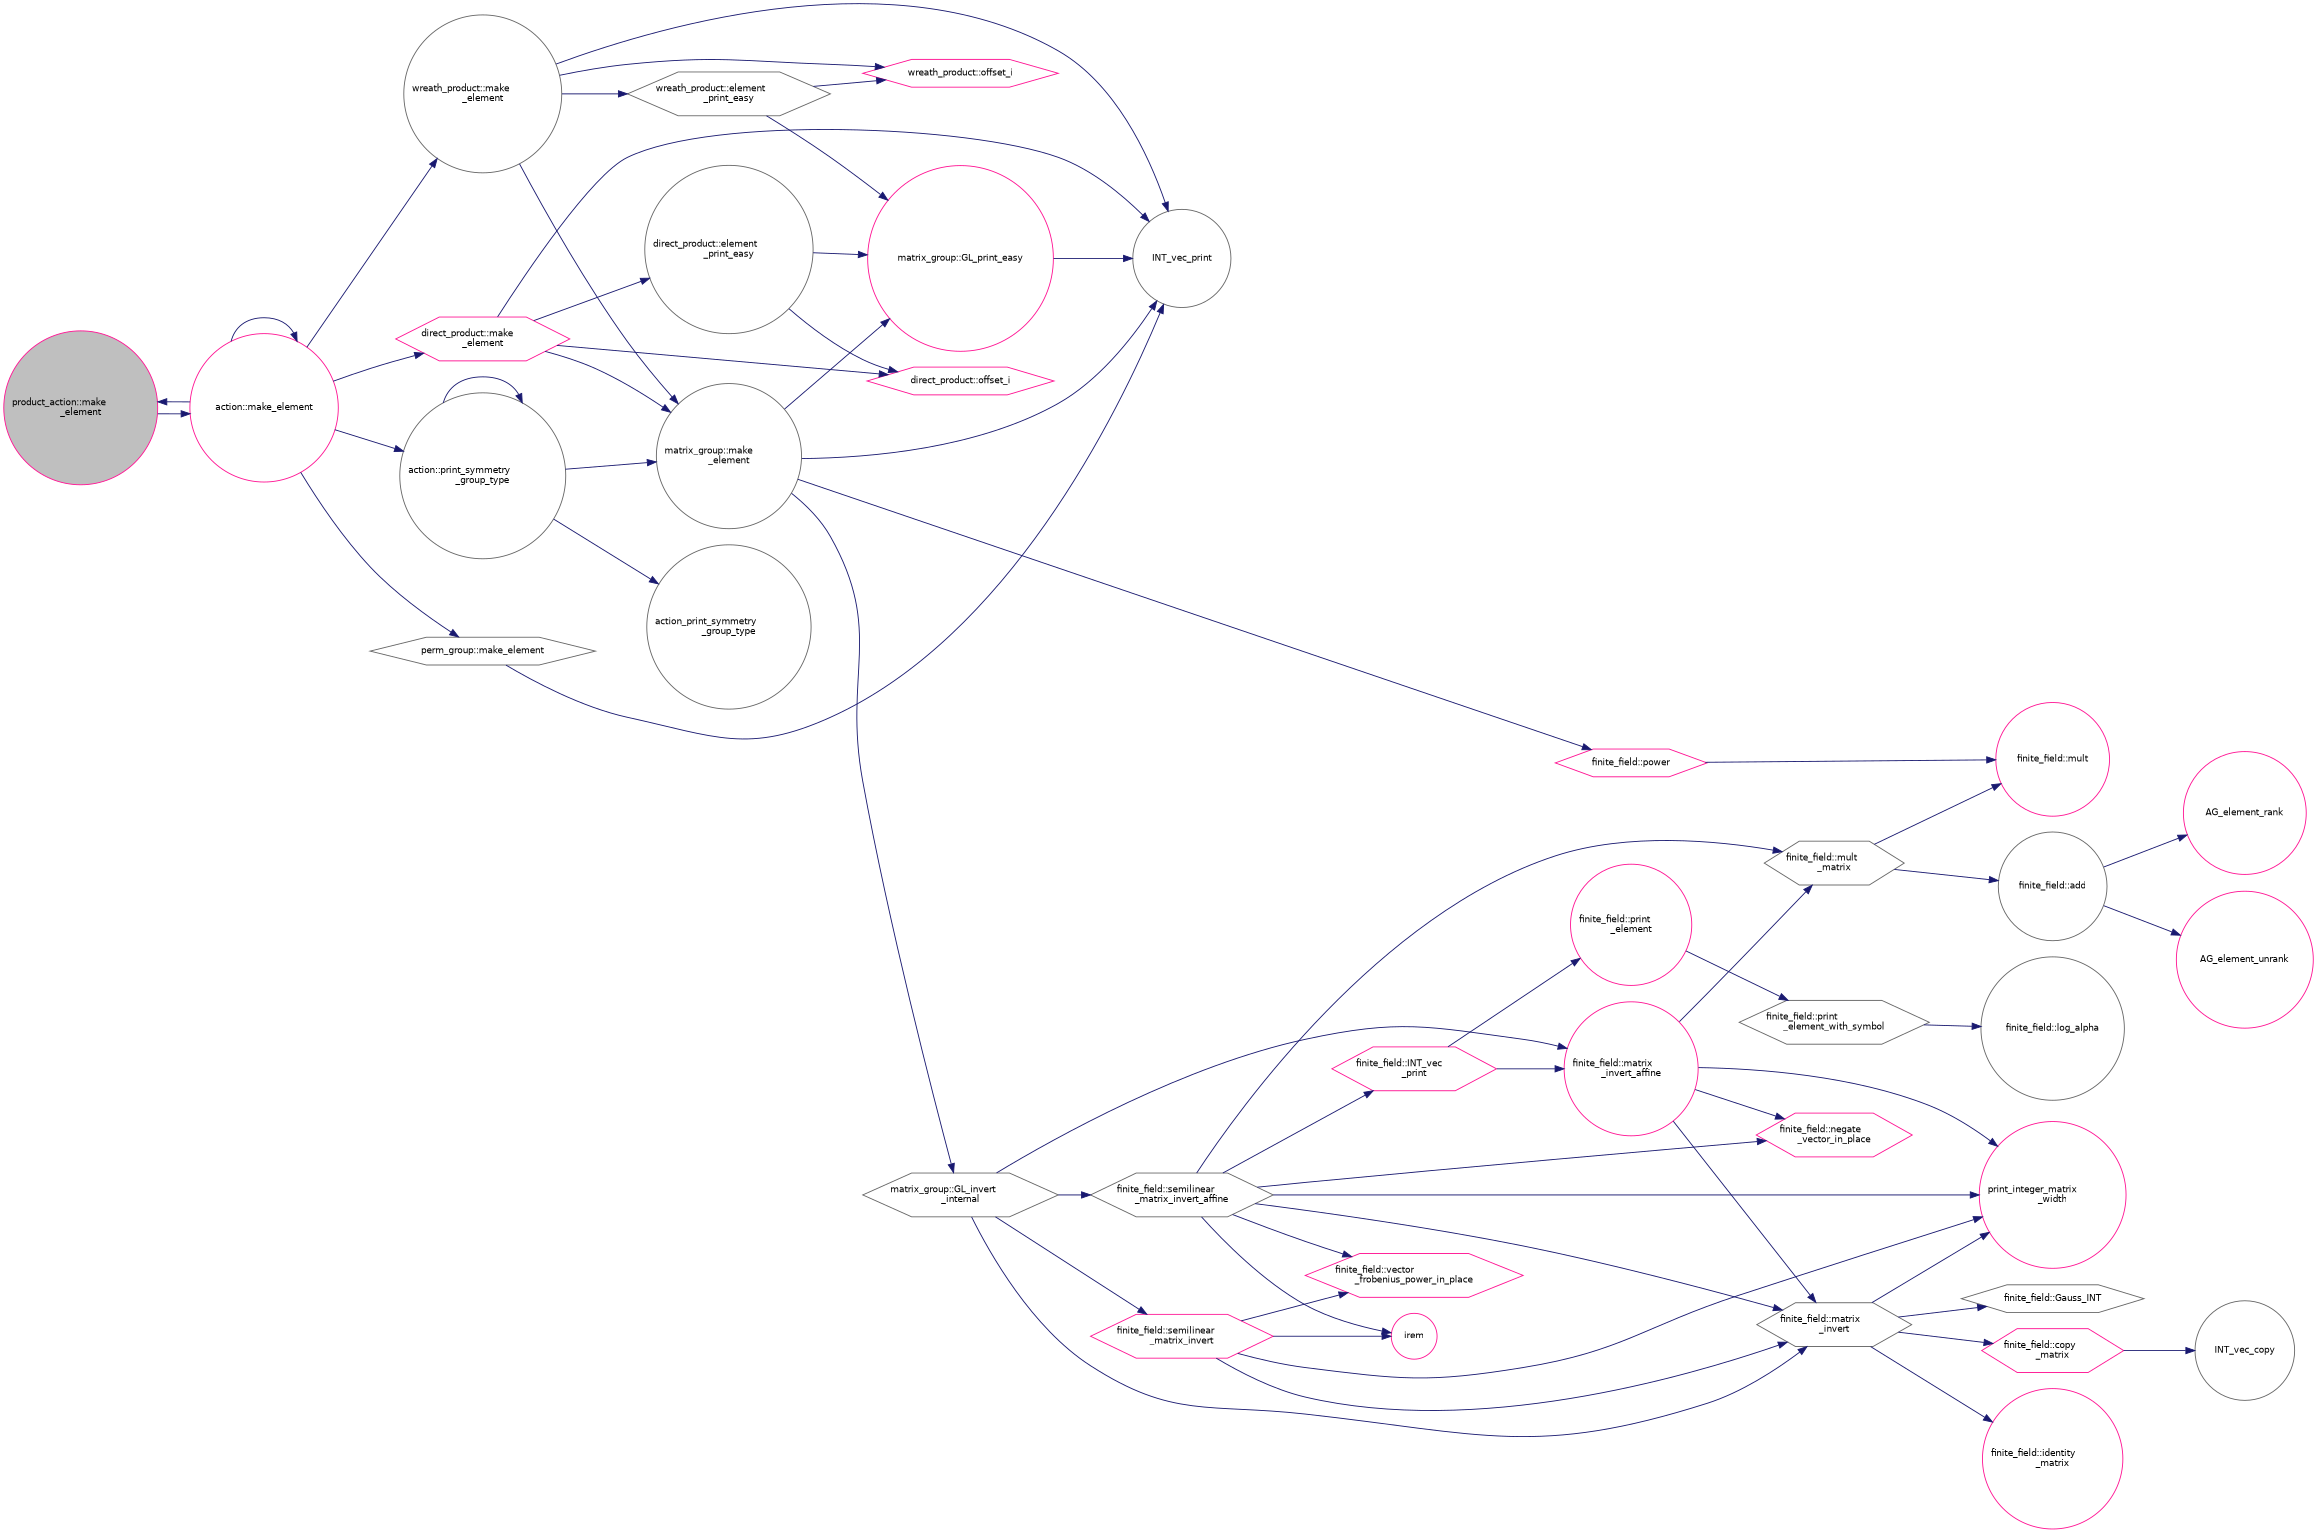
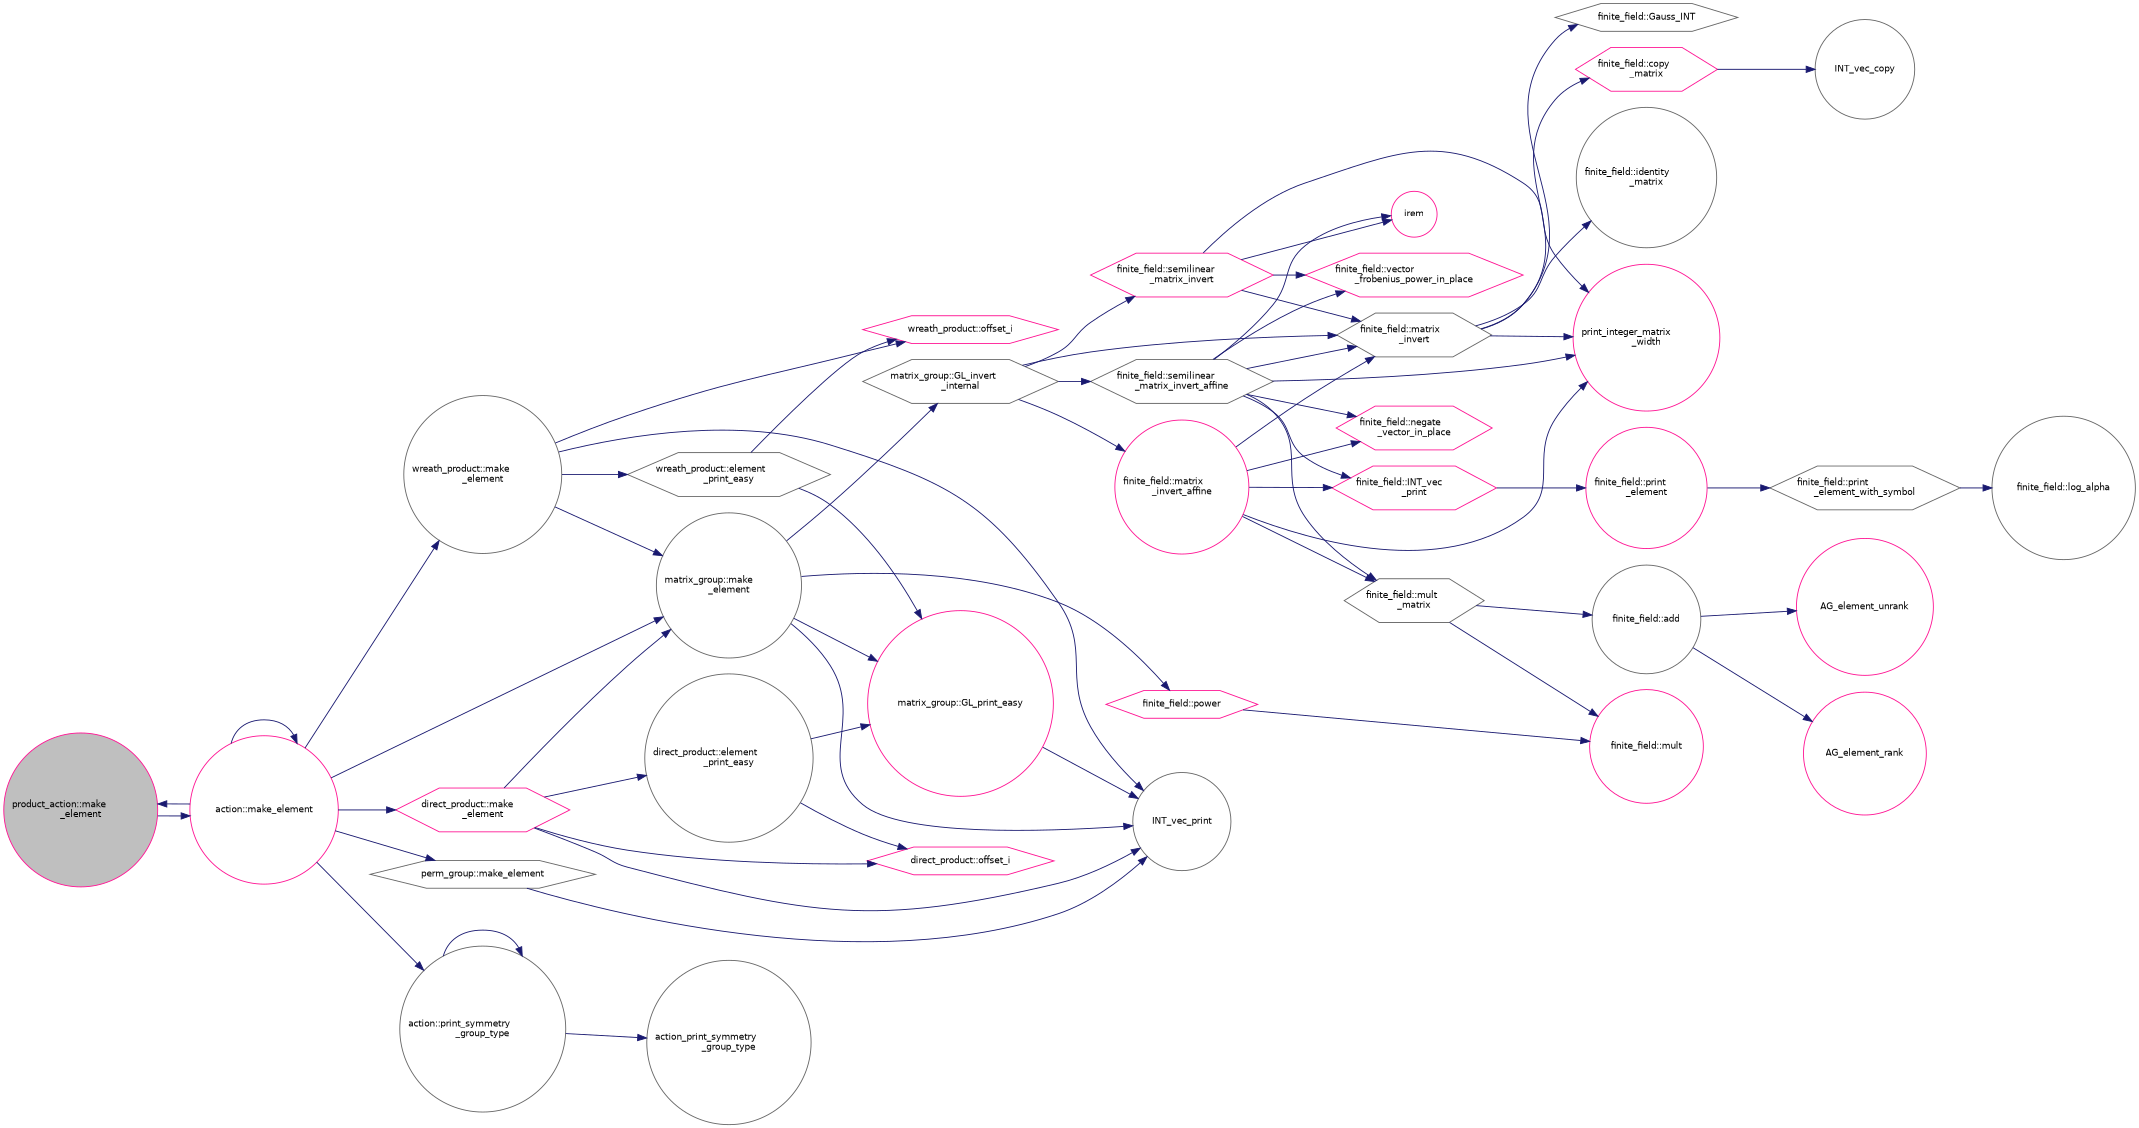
(606, 466) -> (493, 699)
(1526, 1069) -> (1286, 487)
(2053, 1459) -> (1646, 178)
